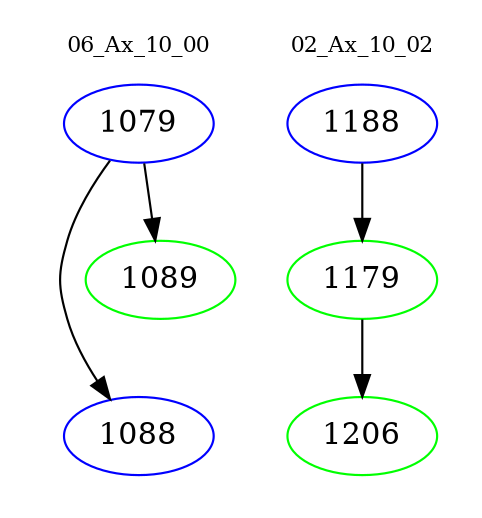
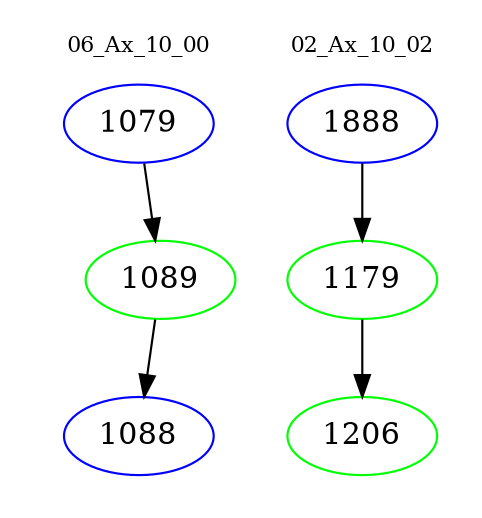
(362, 124) -> (362, 124)
(61, 269) -> (151, 347)
